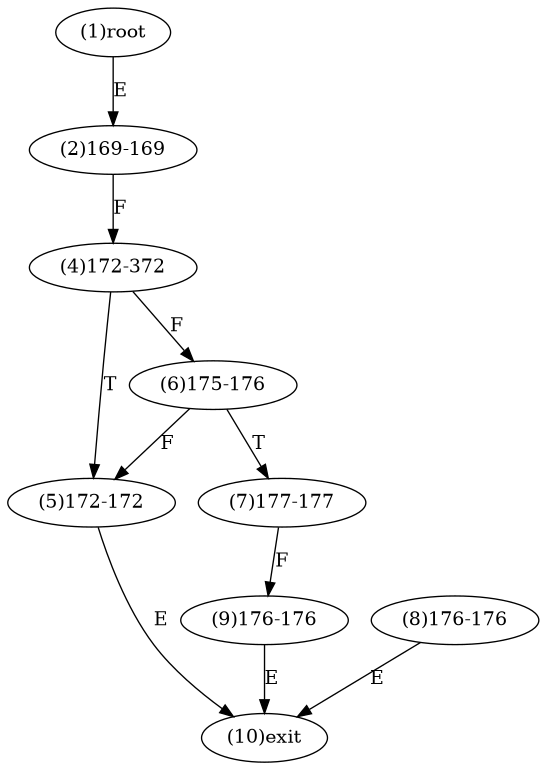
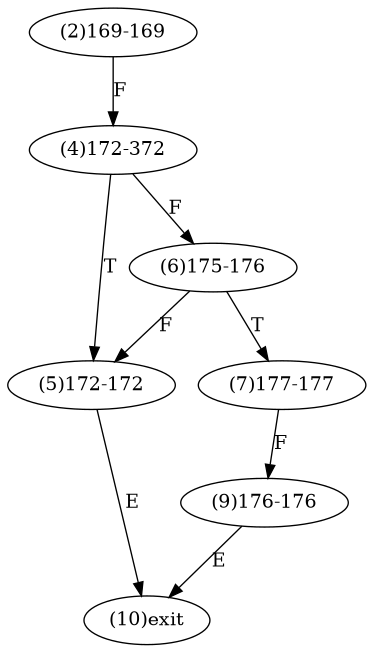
(113, 32) -> none
(455, 620) -> none
